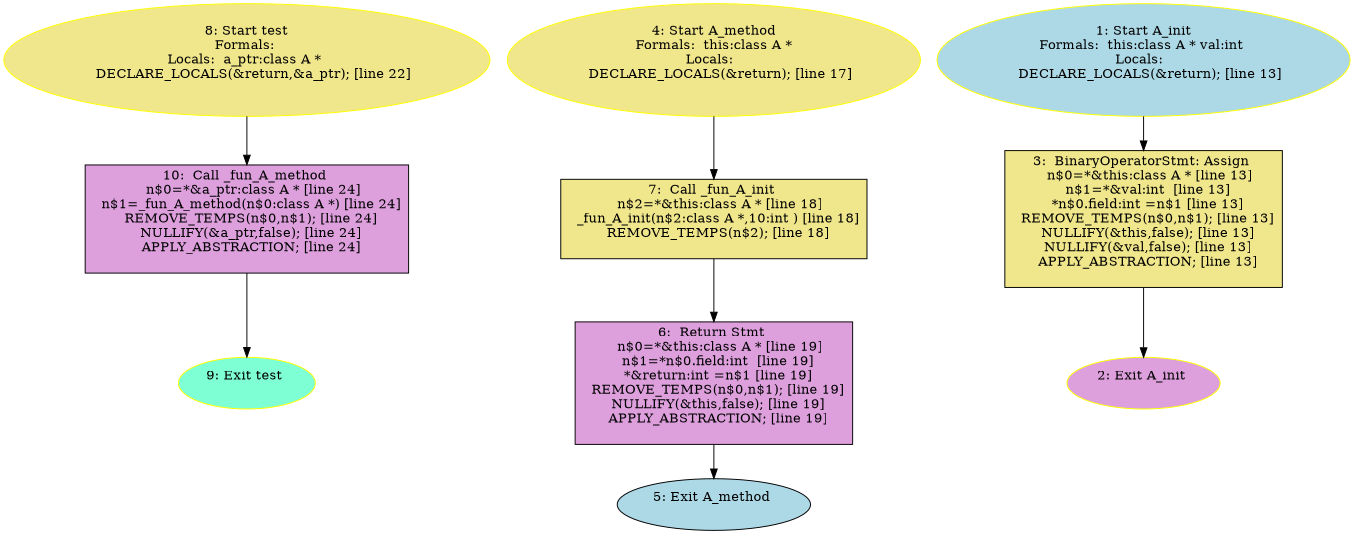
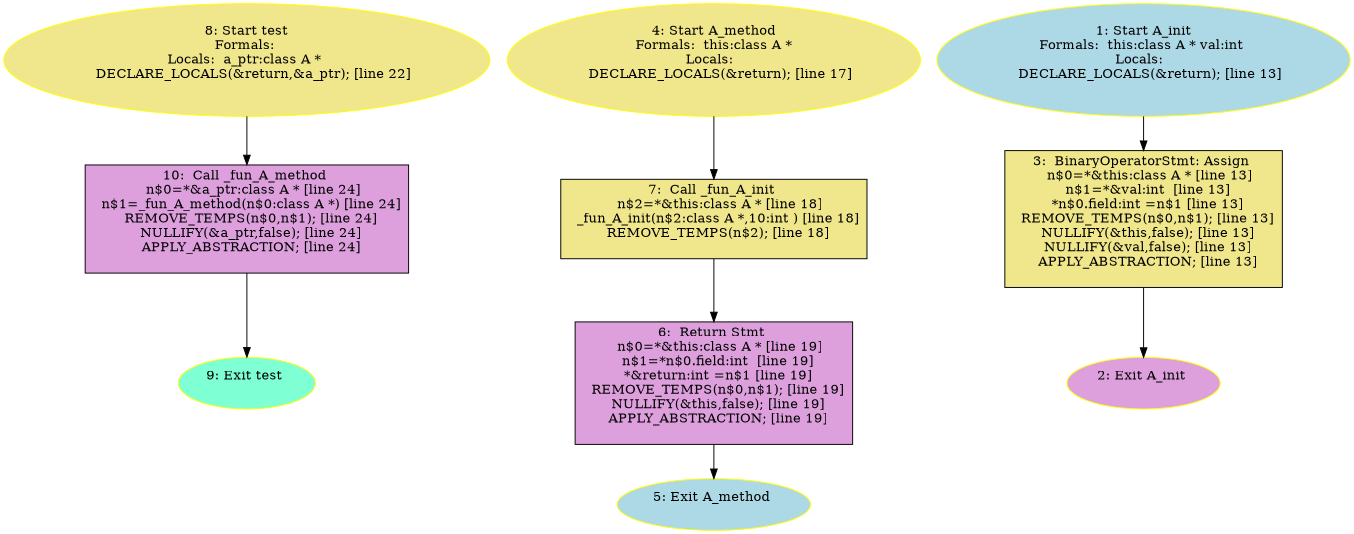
(714, 505) -> (714, 505)
